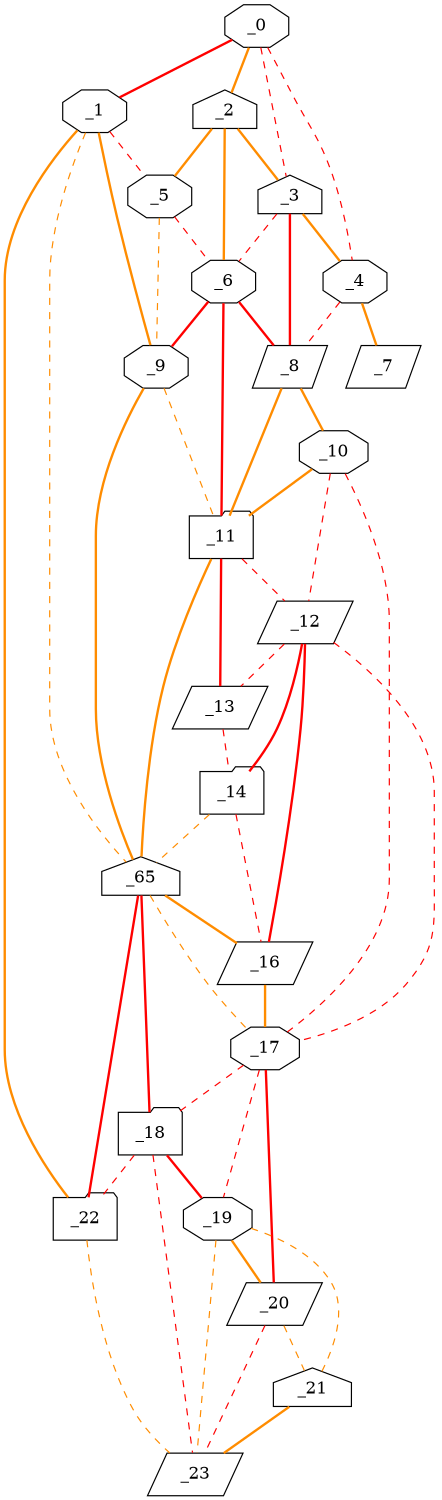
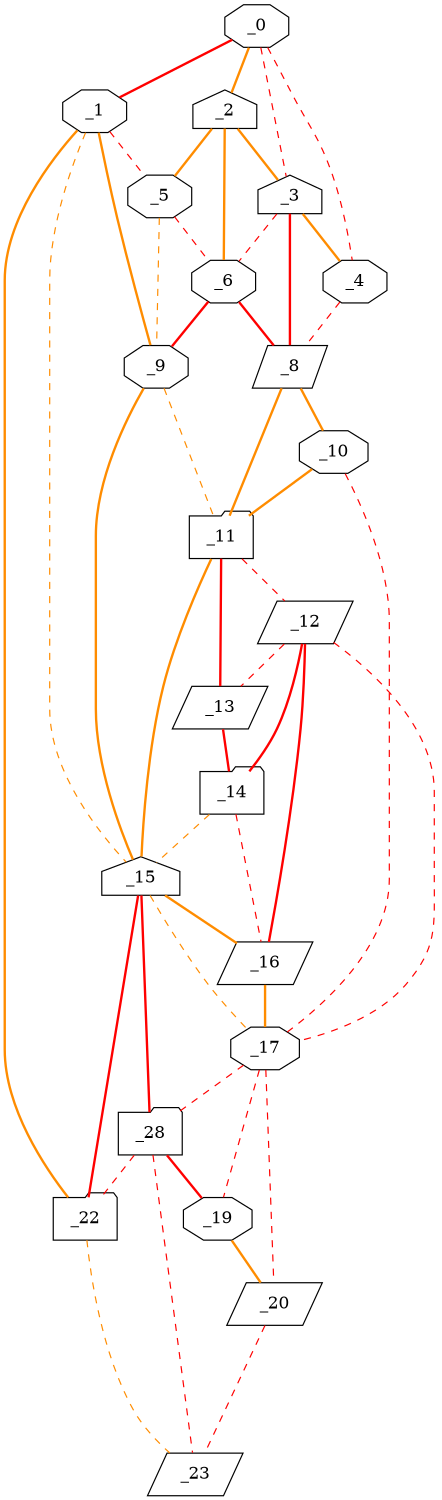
(383, 367) -> none
(222, 409) -> none
(320, 537) -> none
(226, 750) -> (226, 750)
(141, 878) -> (141, 878)
(150, 1134) -> (150, 1134)
(270, 1176) -> (270, 1176)
(206, 1347) -> none
(312, 1389) -> none
